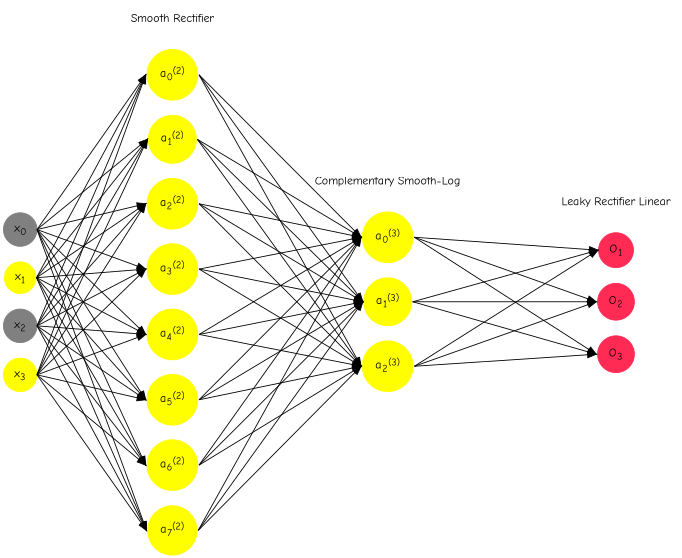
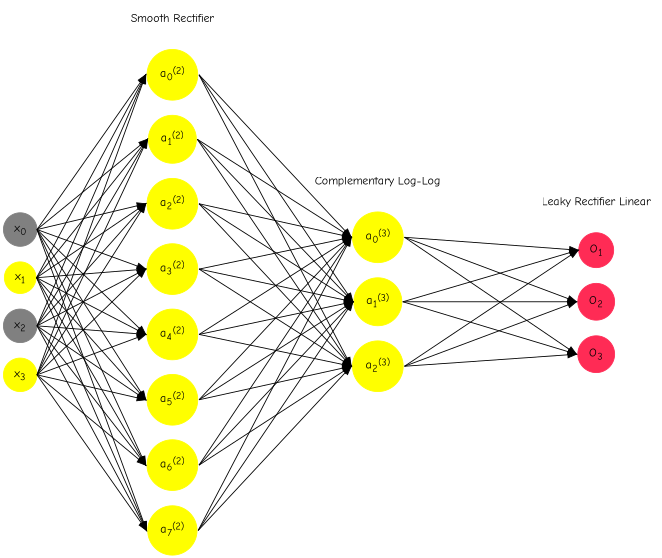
(388, 181) -> (378, 181)
